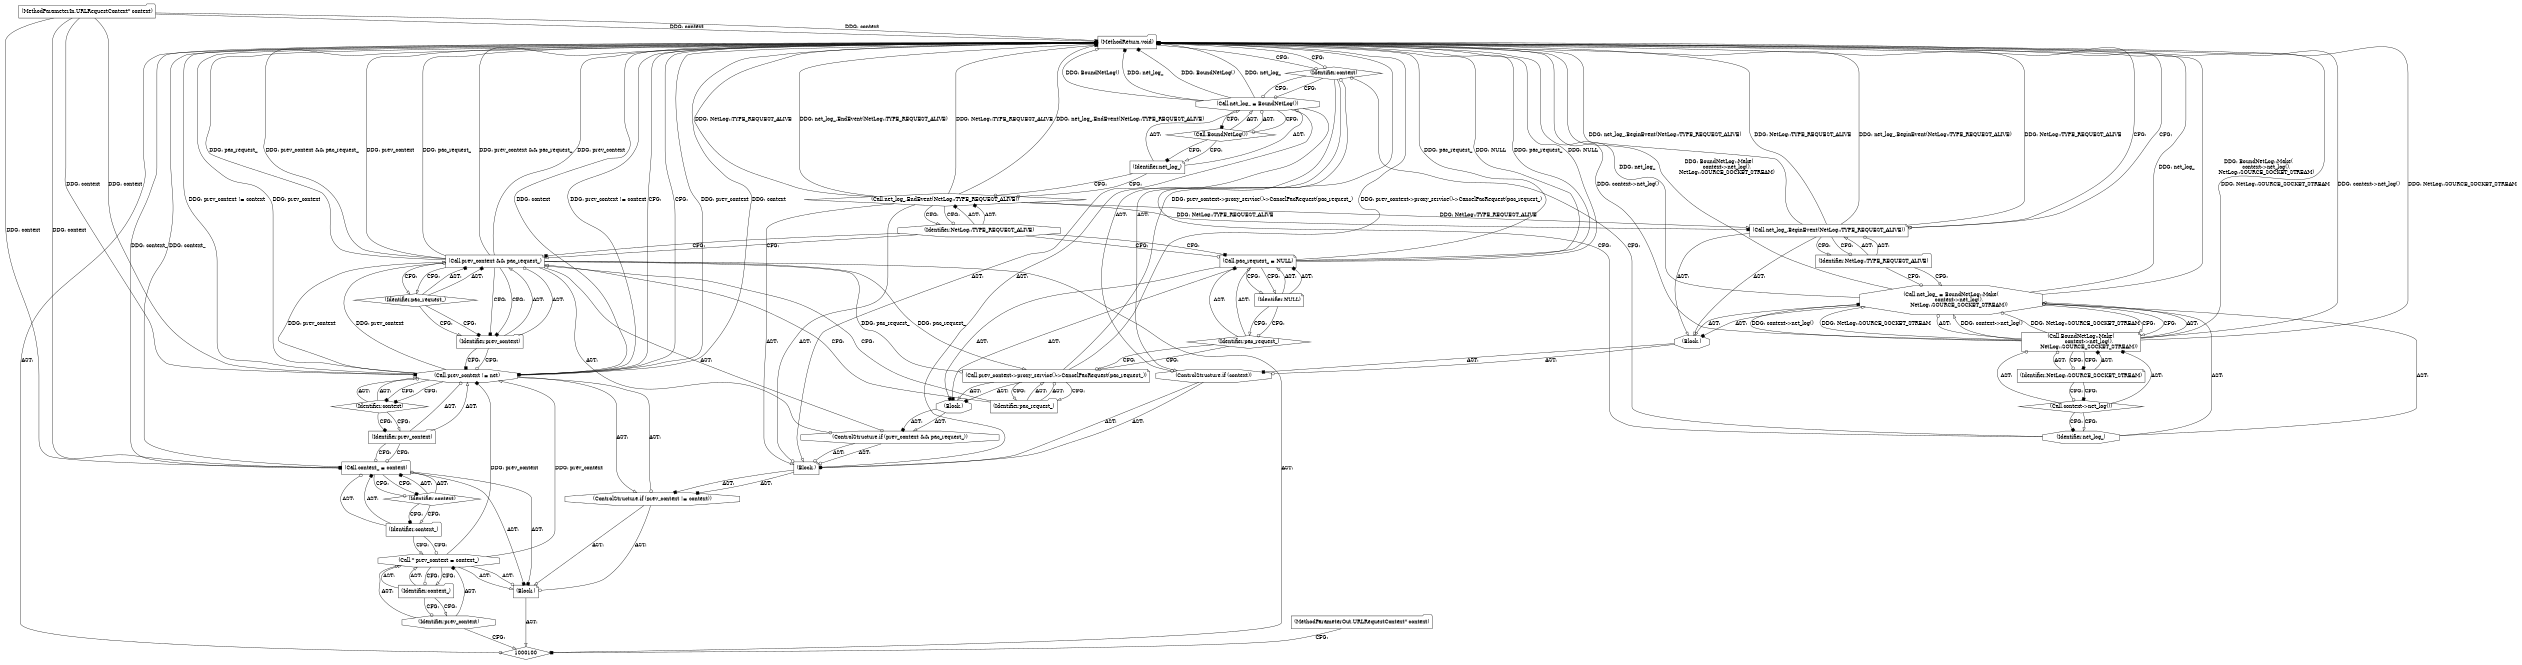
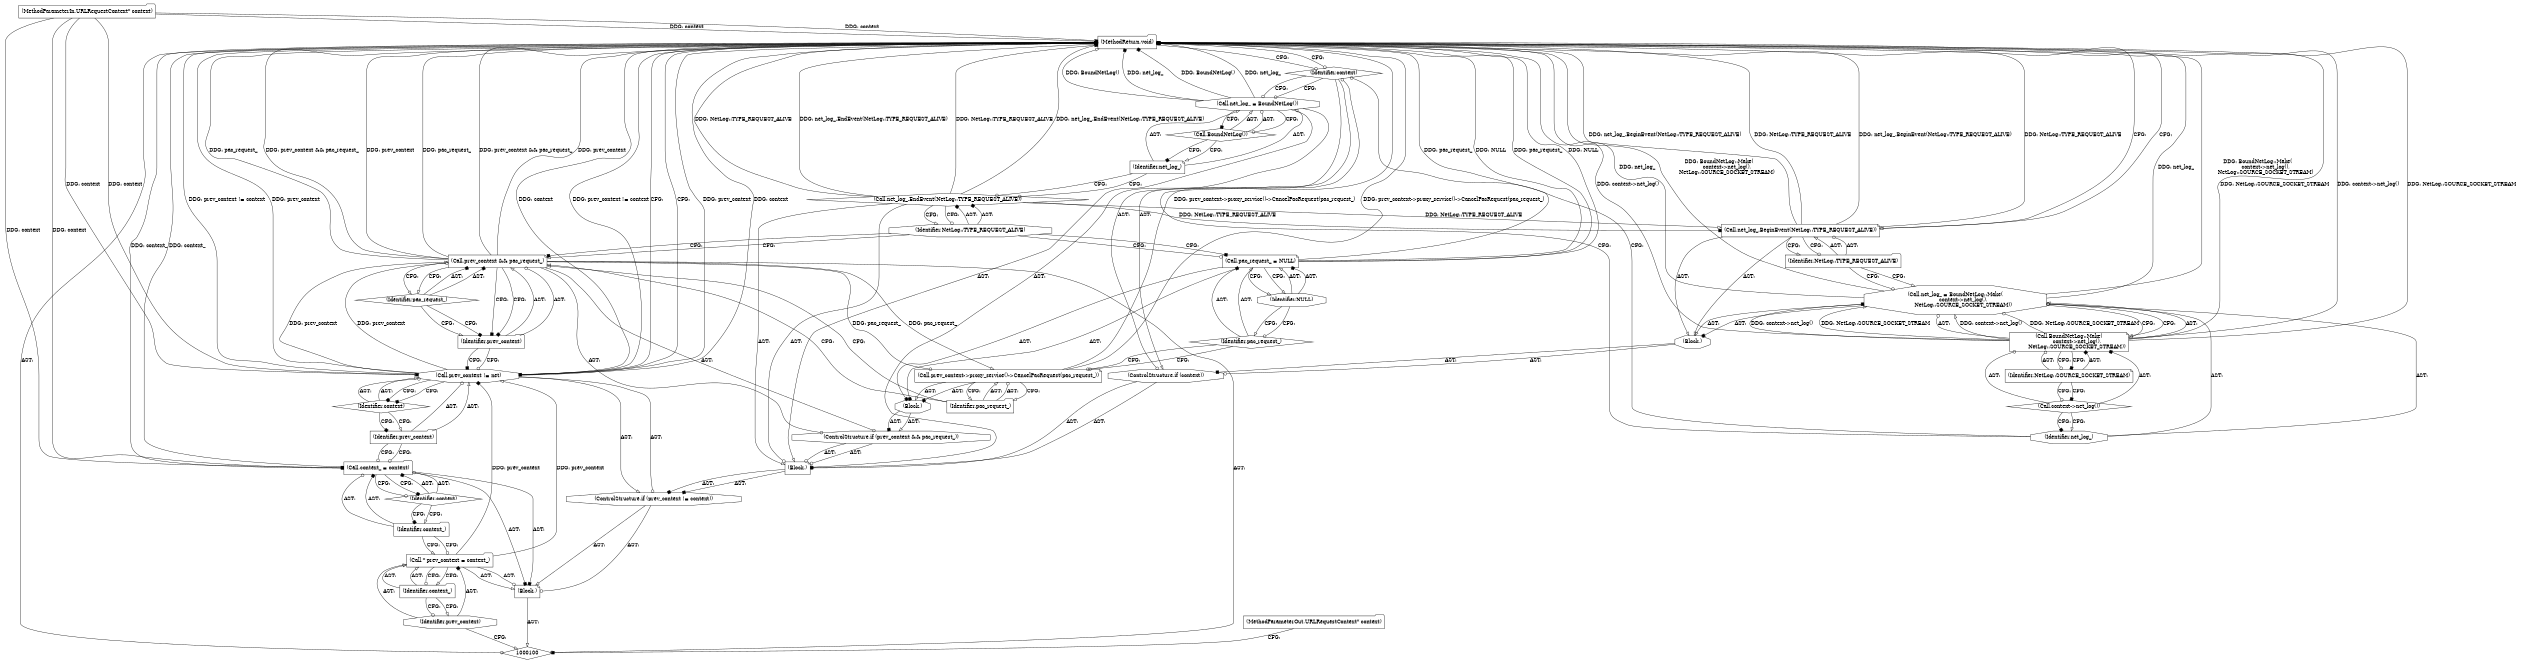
(1279, 300) -> (1292, 300)
(439, 561) -> (450, 561)
